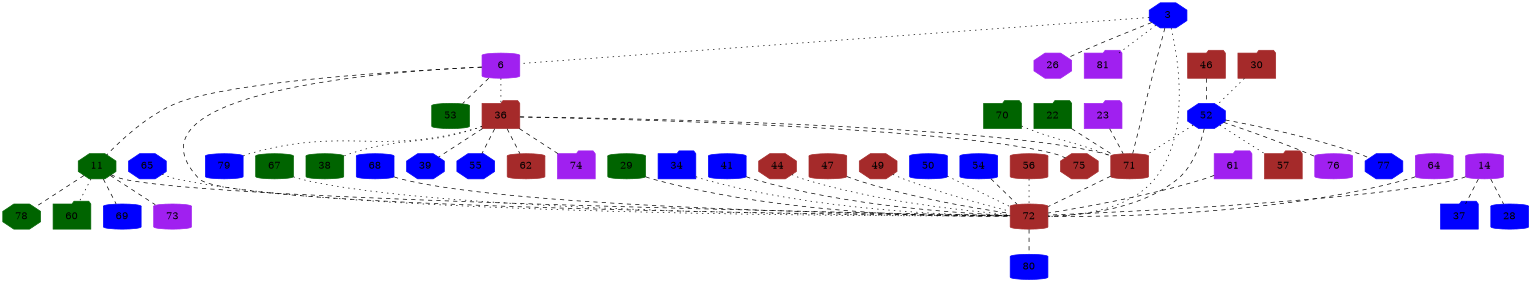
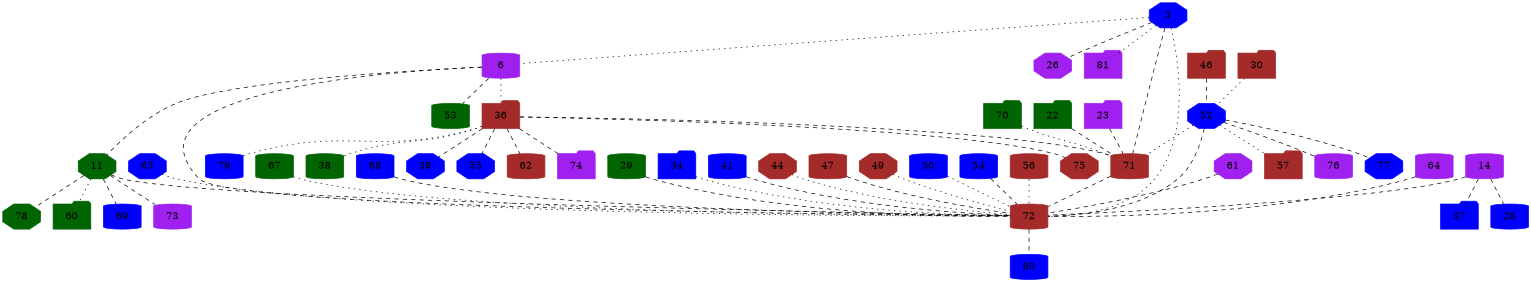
(1233, 166) -> (1233, 166)
